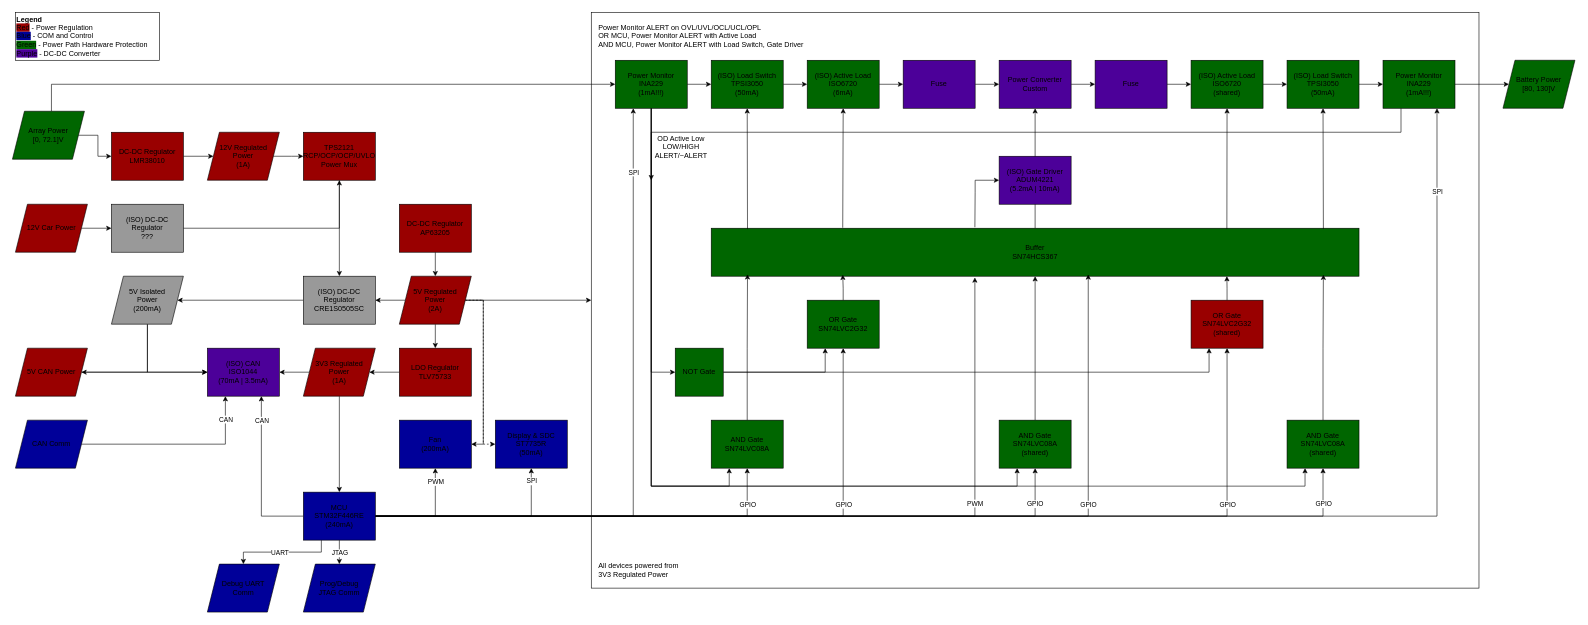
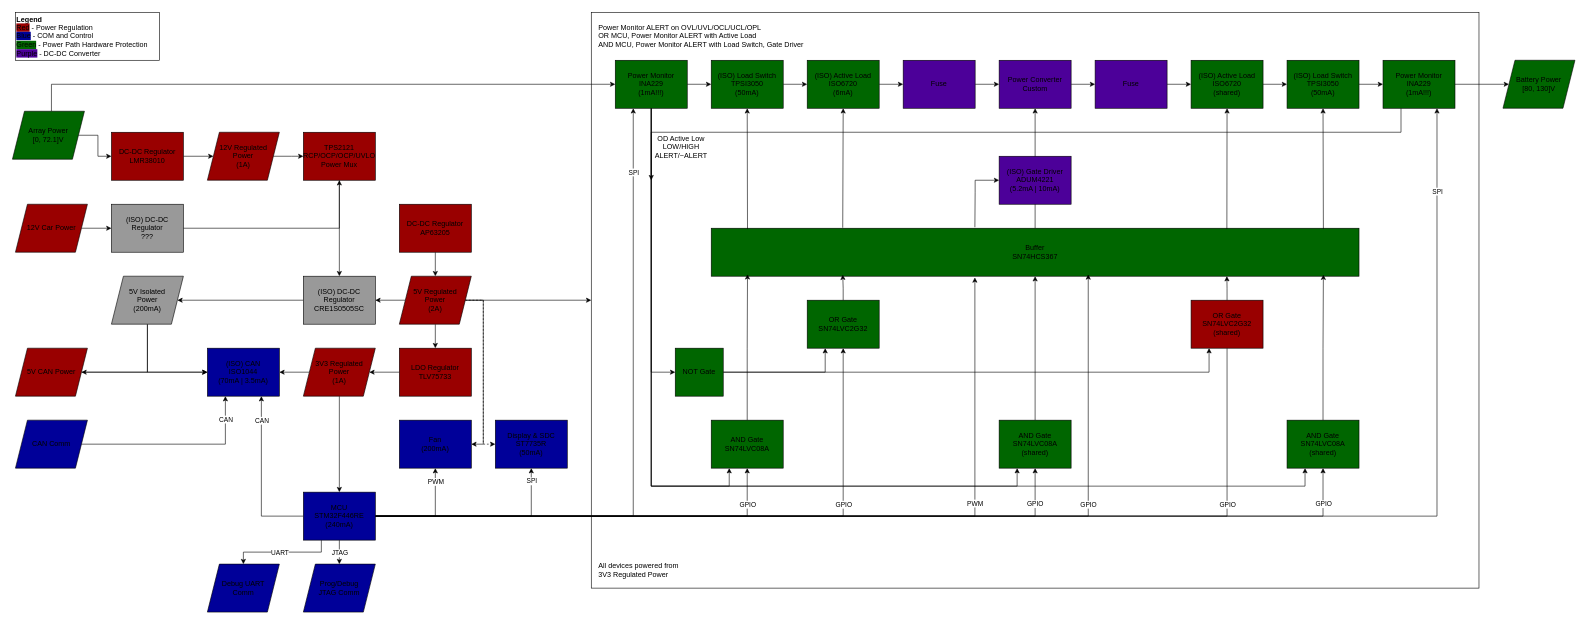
(1227, 353) -> (1227, 351)
(243, 372) -> (243, 372)
